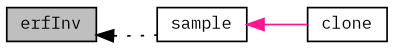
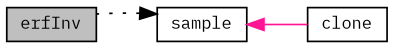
(135, 36) -> (118, 13)
